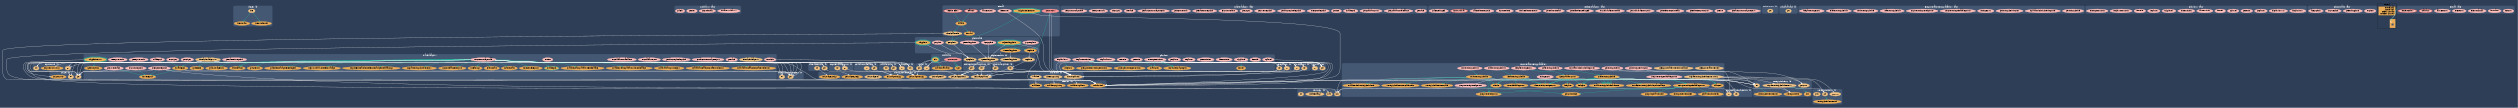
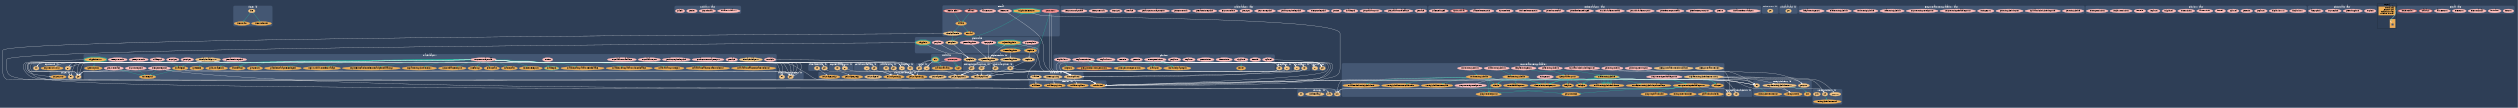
(1744, 11) -> (1744, 11)
(2387, 14) -> (2387, 14)
(1094, 68) -> (1094, 68)
(1607, 77) -> (1607, 77)
